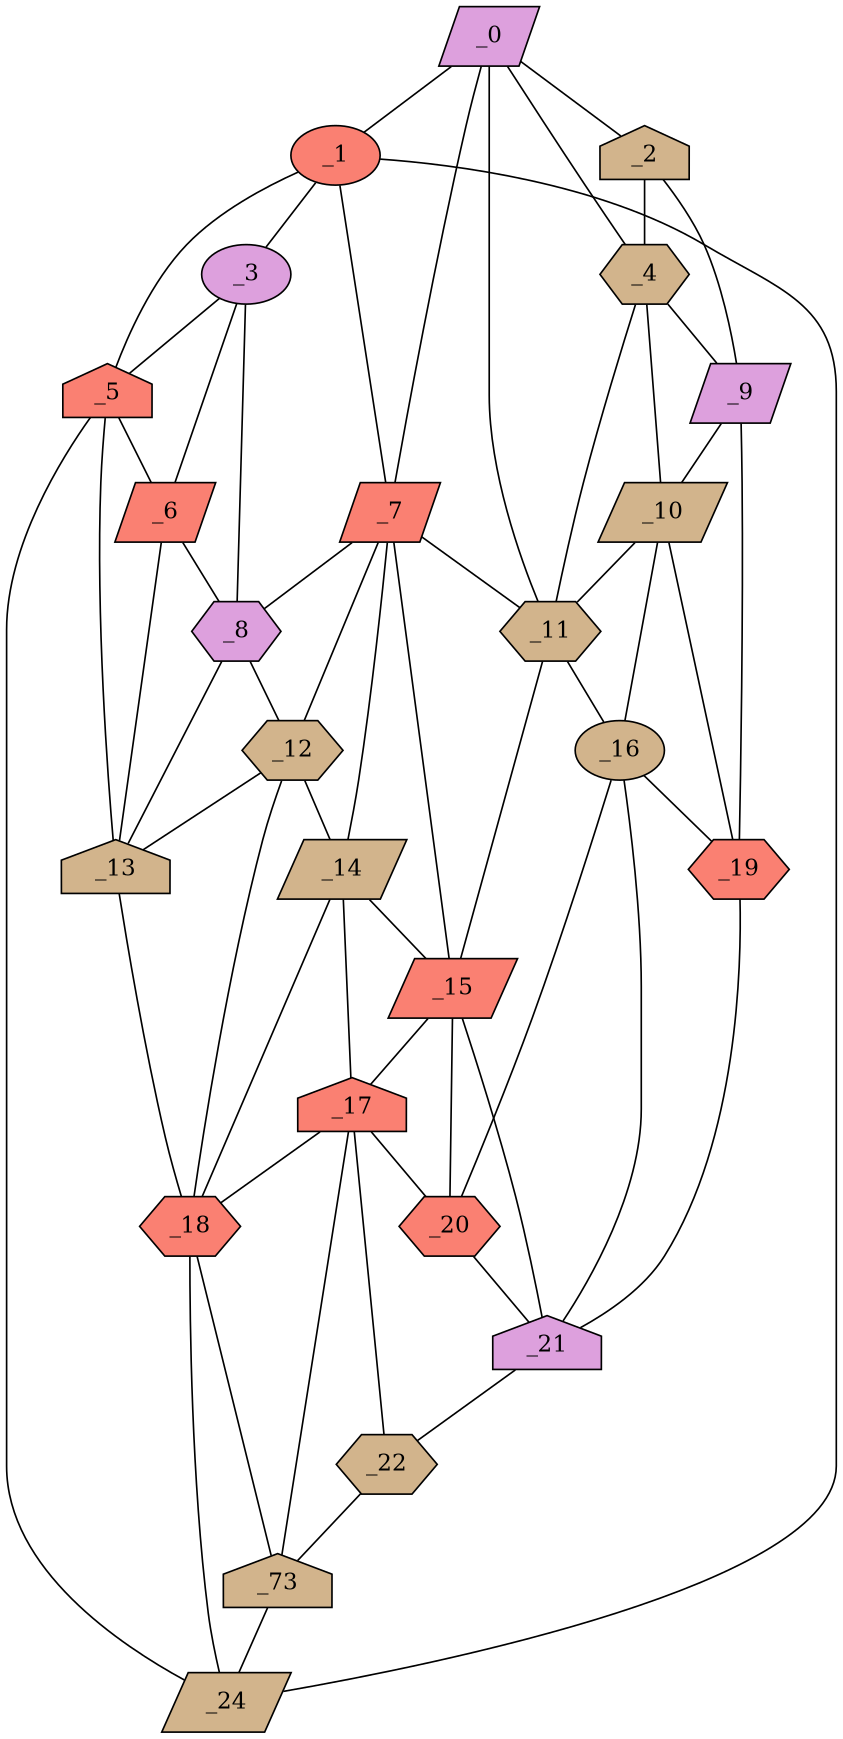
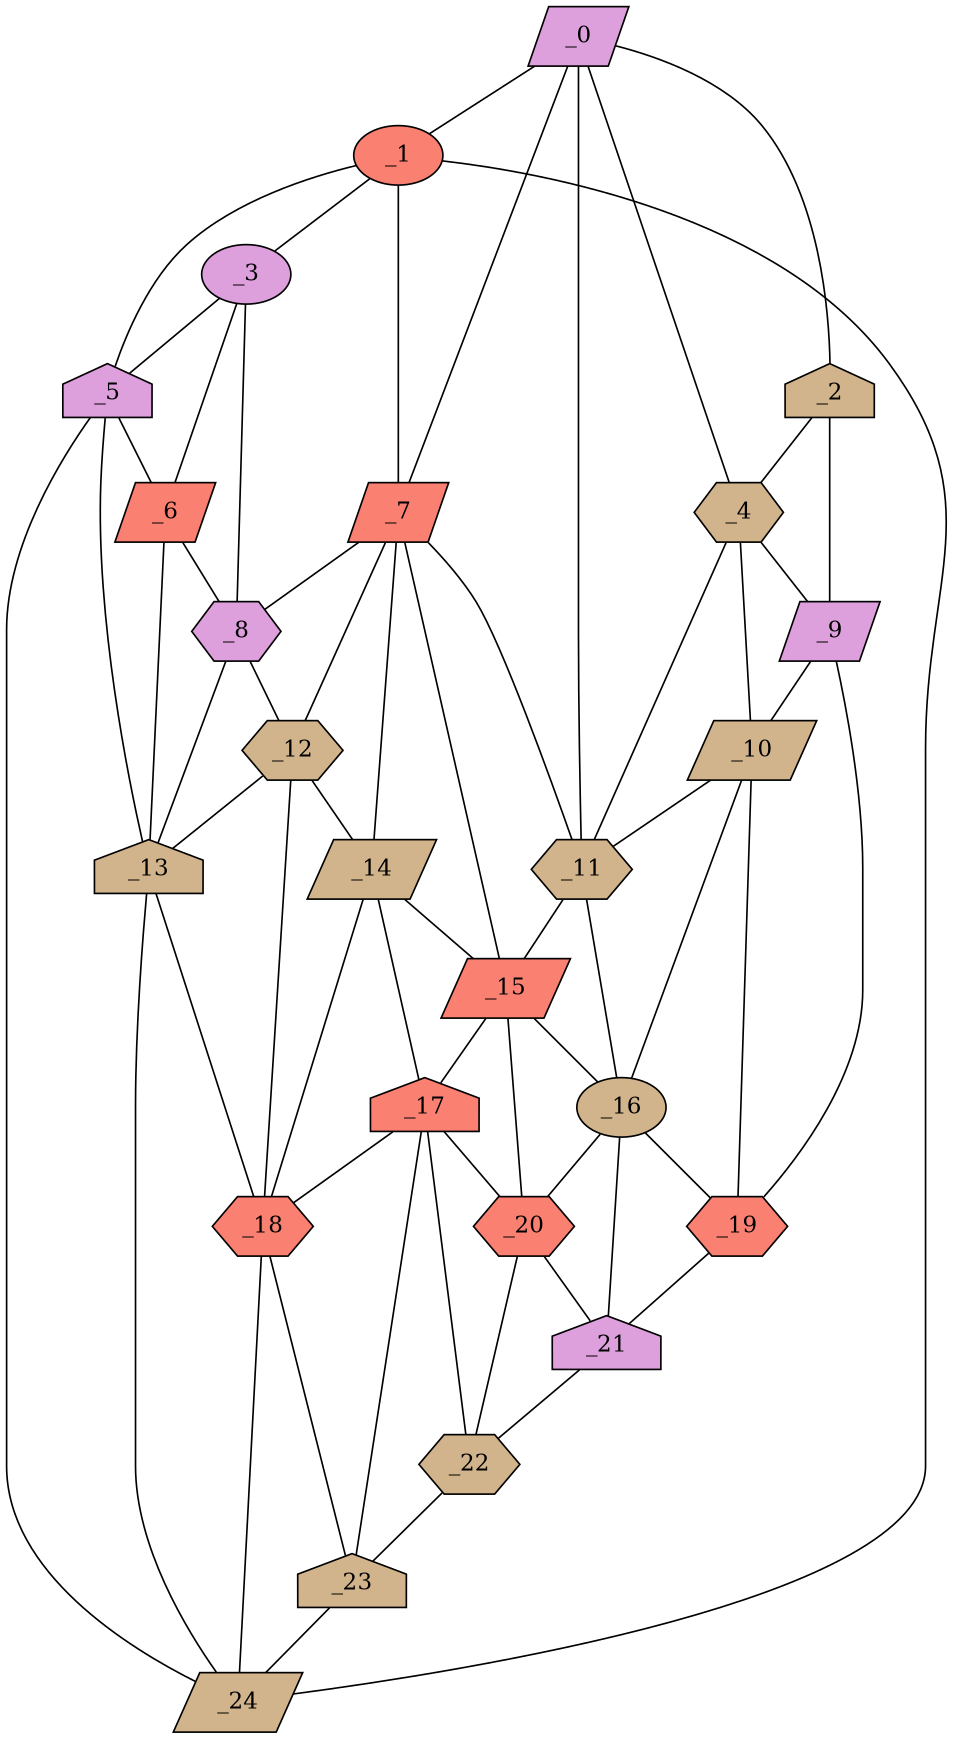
(107, 393) -> (107, 393)
(508, 1166) -> (566, 1050)
none -> (136, 1292)
none -> (497, 1345)
(278, 1583) -> (352, 1583)
